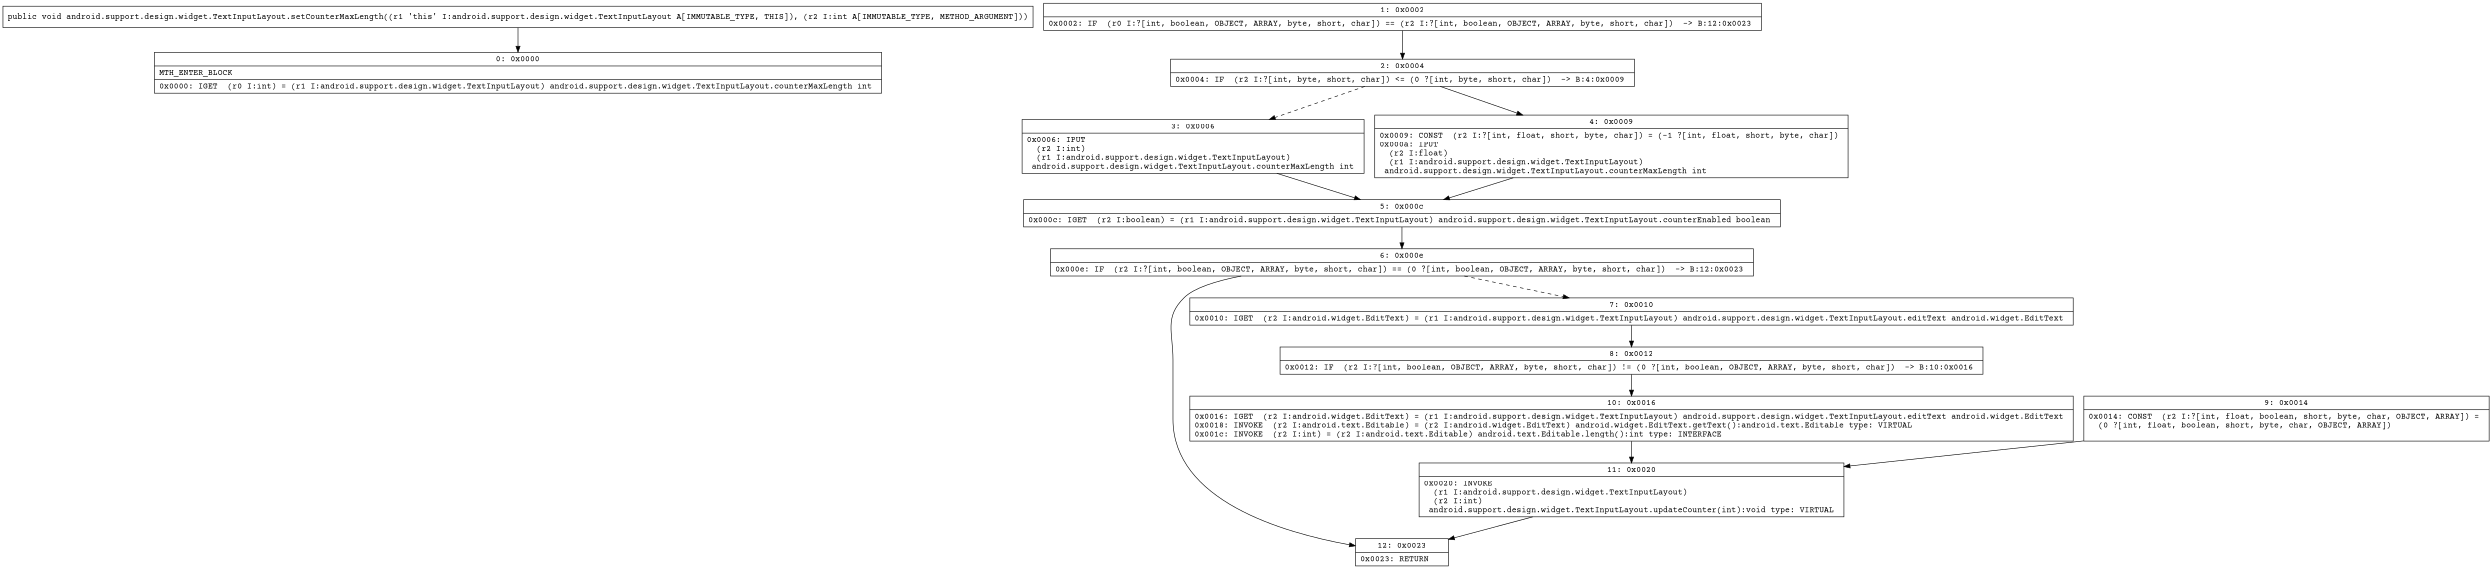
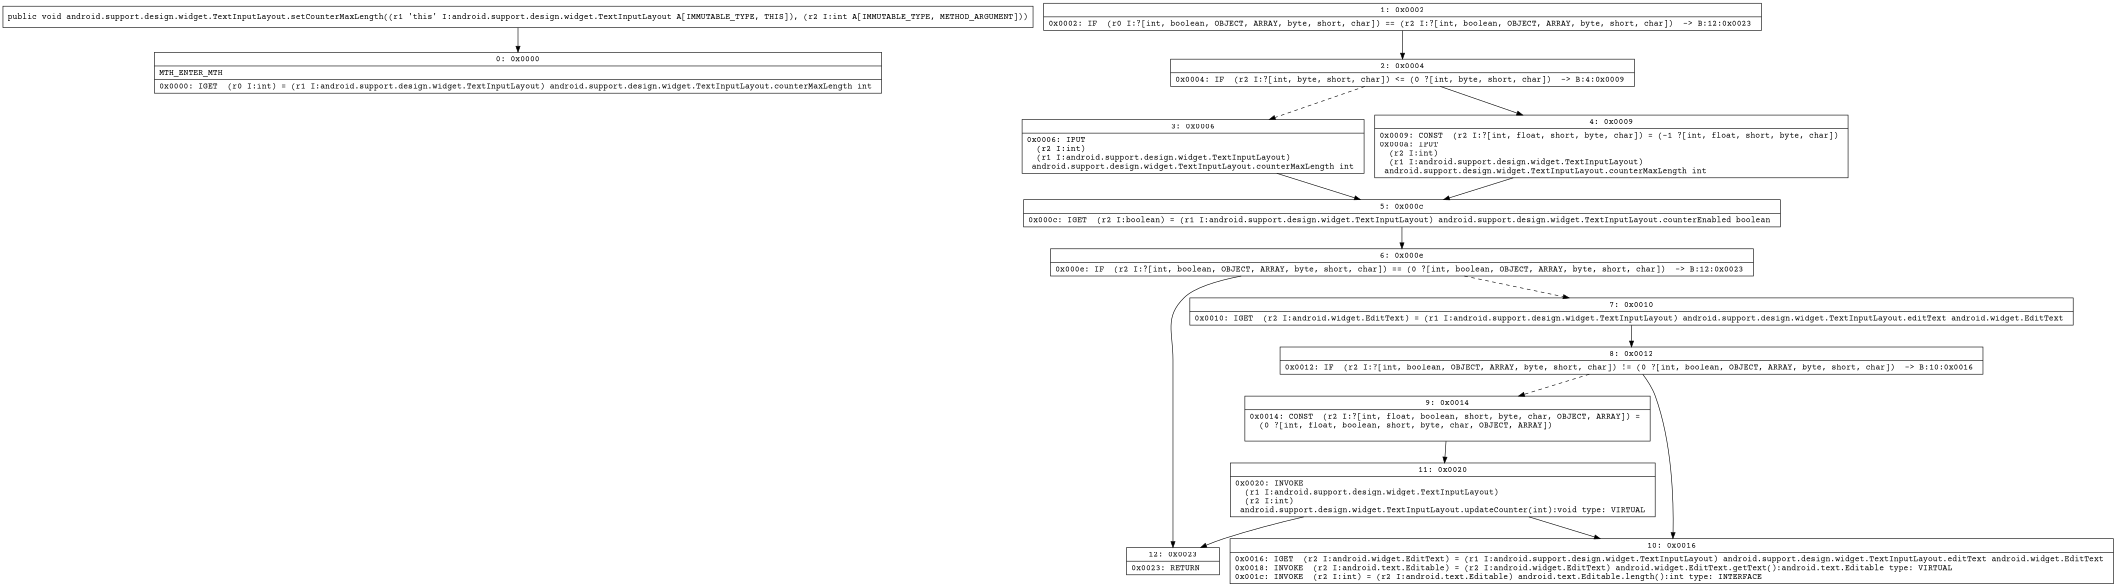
(196, 72) -> (191, 72)
(1414, 153) -> (1409, 153)
none -> (1557, 384)
(1632, 449) -> (1562, 527)
